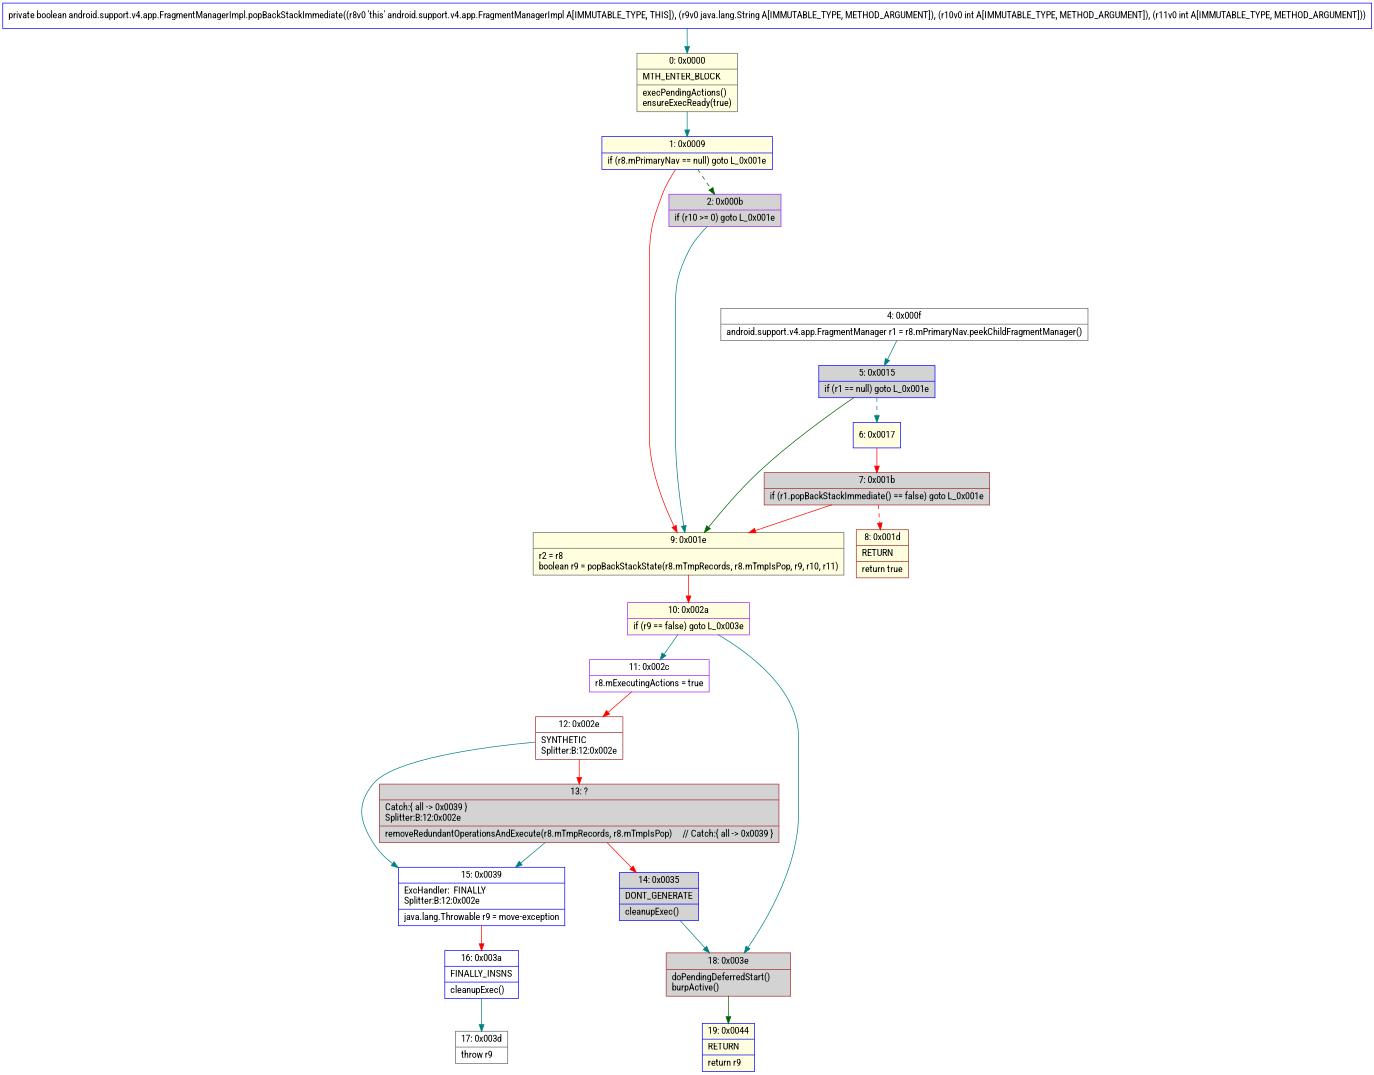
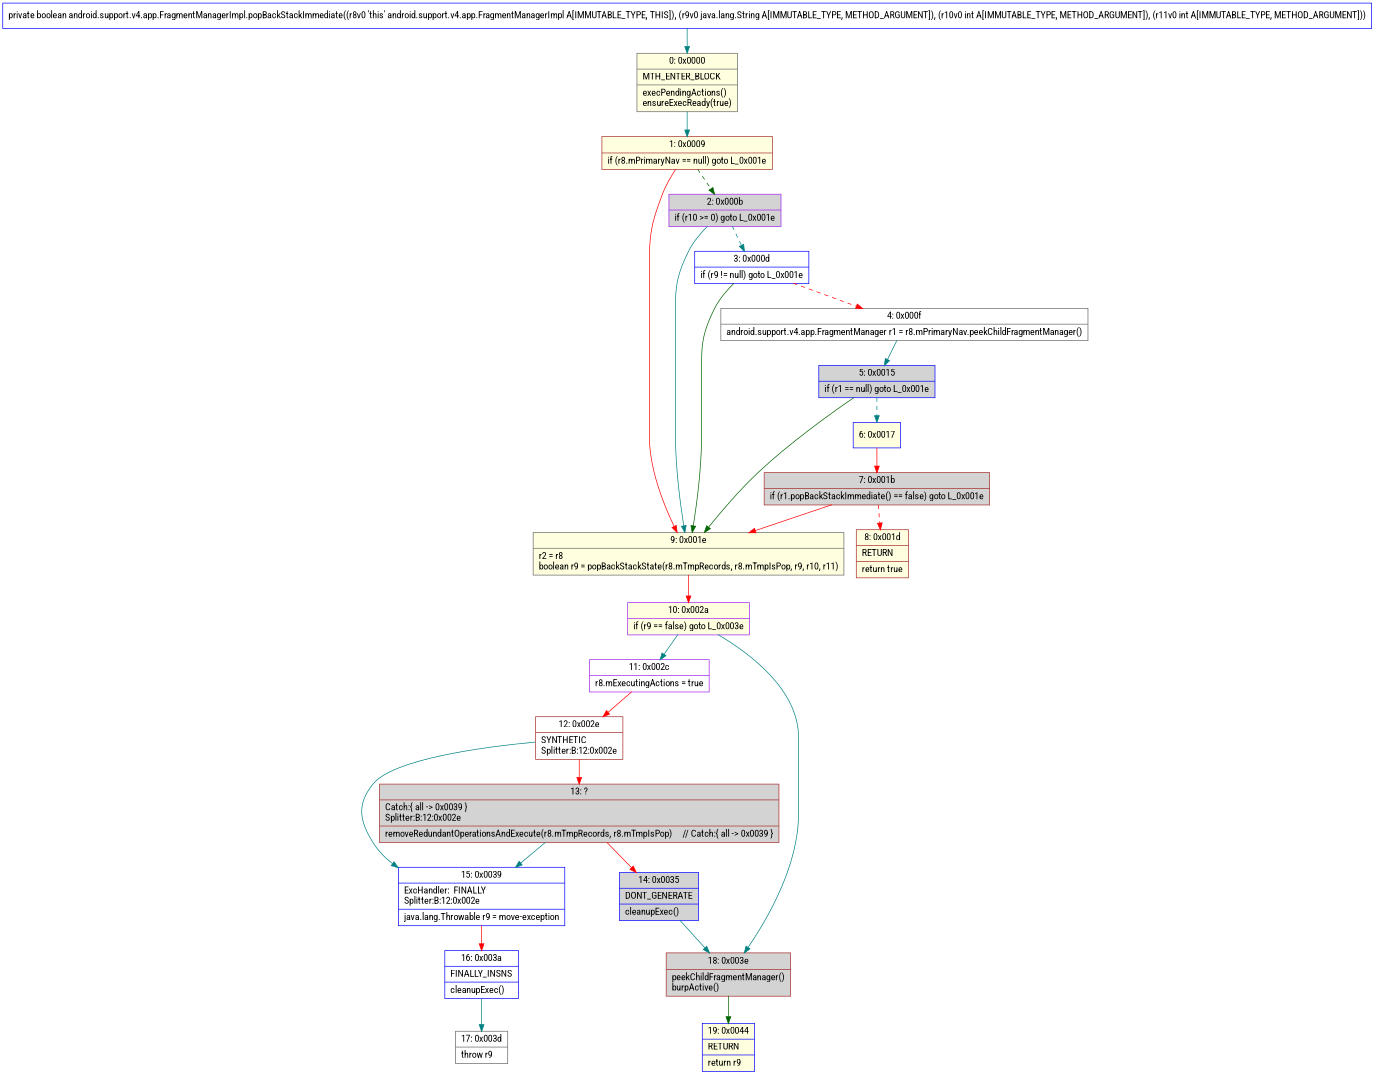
(687, 153) -> (687, 153)
none -> (752, 267)
(721, 977) -> (728, 977)
